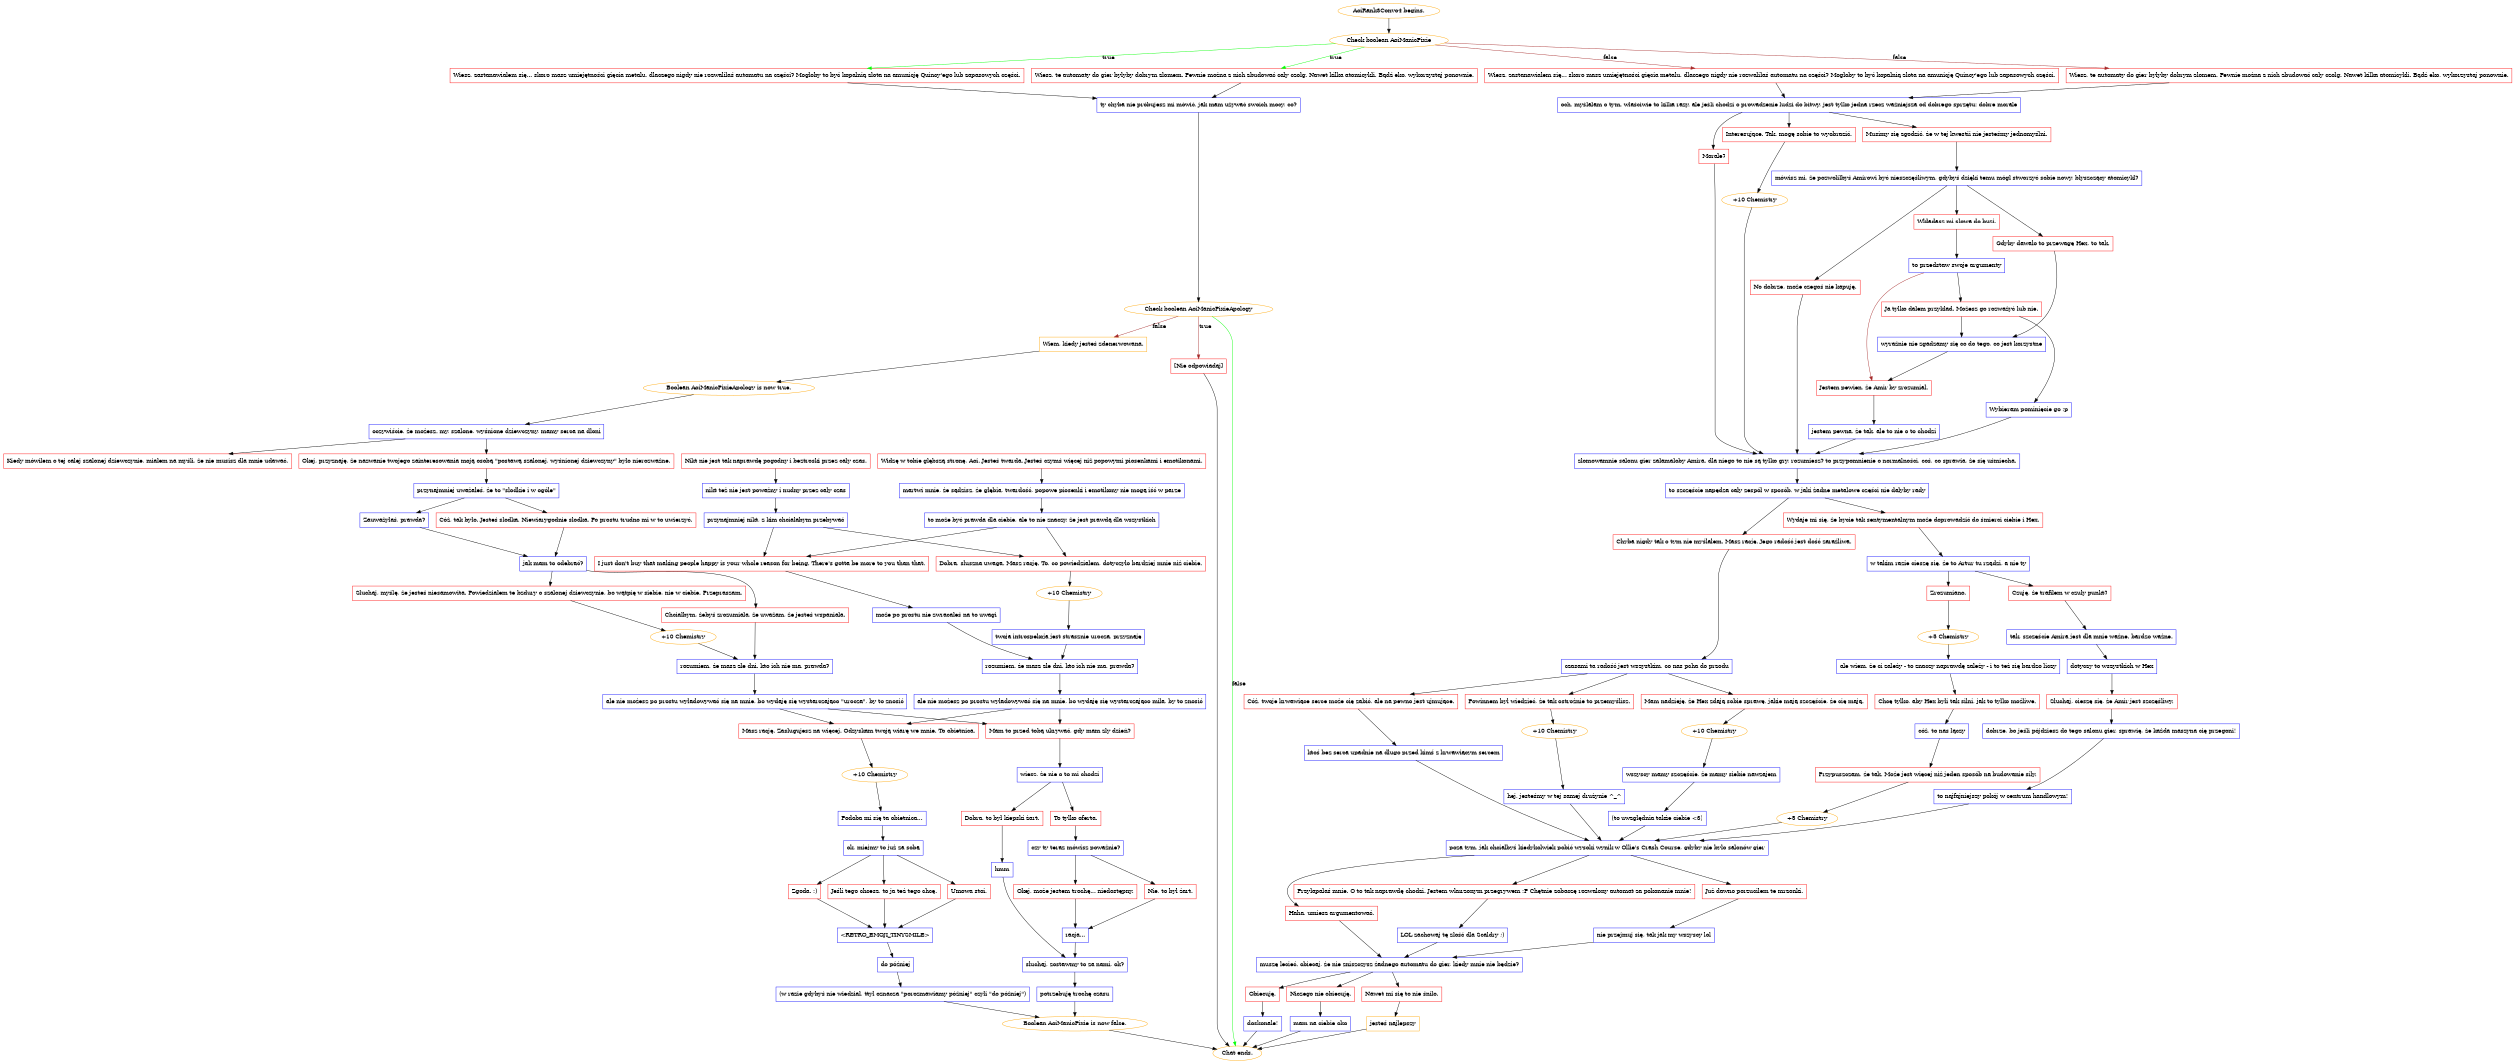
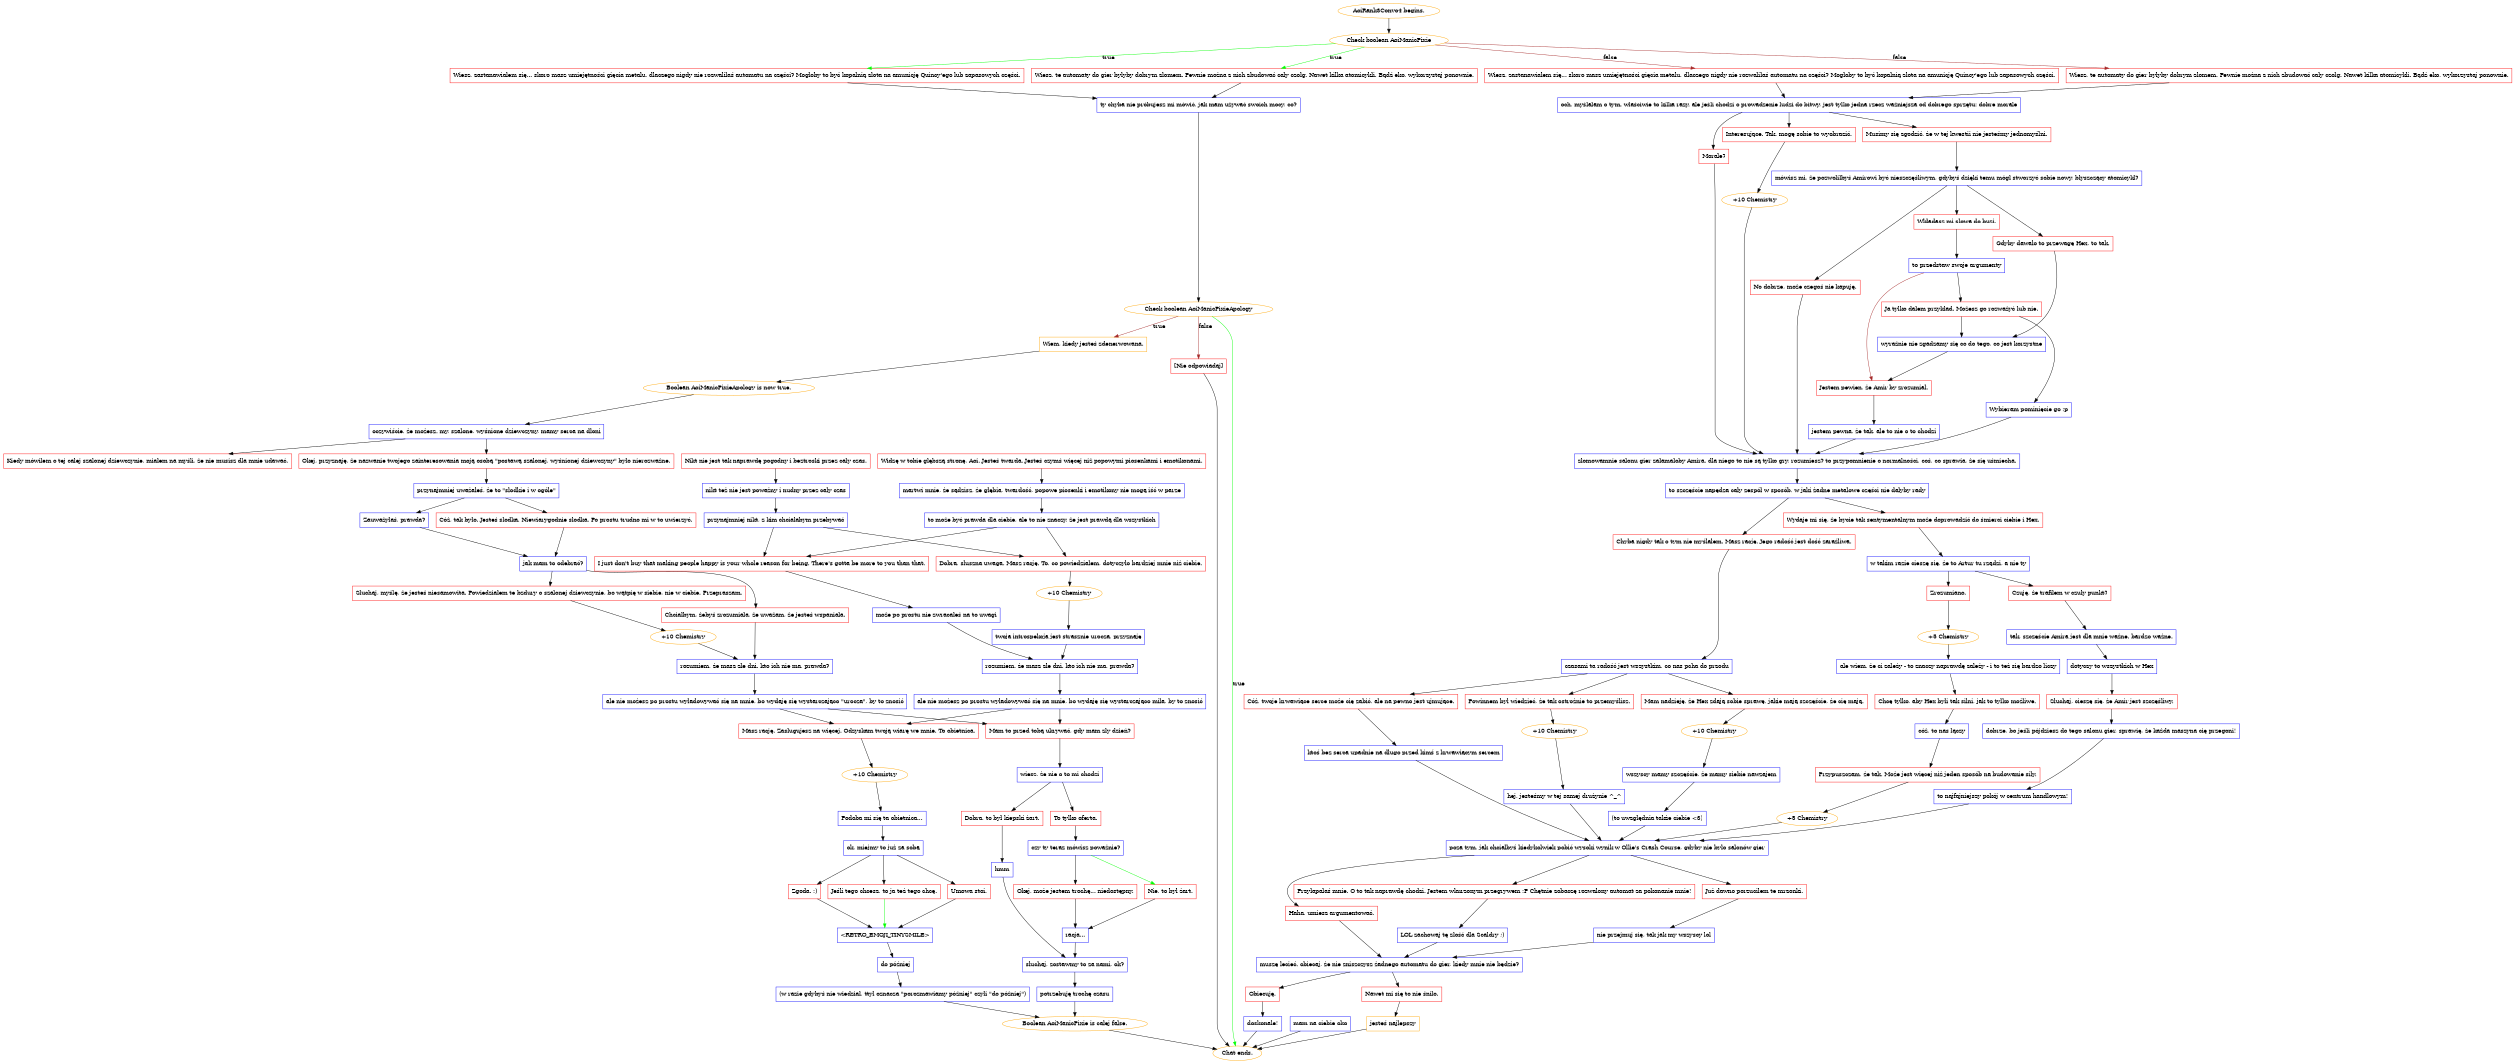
(1159, 327) -> (1159, 327)
(1205, 327) -> (1205, 327)
(1239, 684) -> (1239, 684)
(1121, 869) -> (1121, 869)
(884, 911) -> (884, 911)
(1321, 994) -> none
(1075, 1024) -> (1075, 1024)
